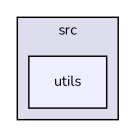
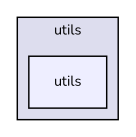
(68, 31) -> (68, 31)
